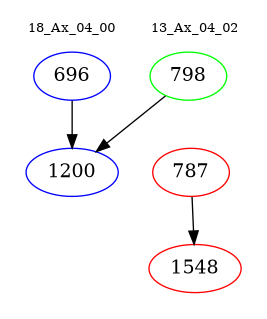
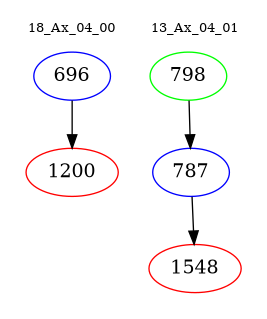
(195, 29) -> (195, 29)
(148, 110) -> (190, 118)
(72, 172) -> (72, 172)
(191, 172) -> (191, 172)
